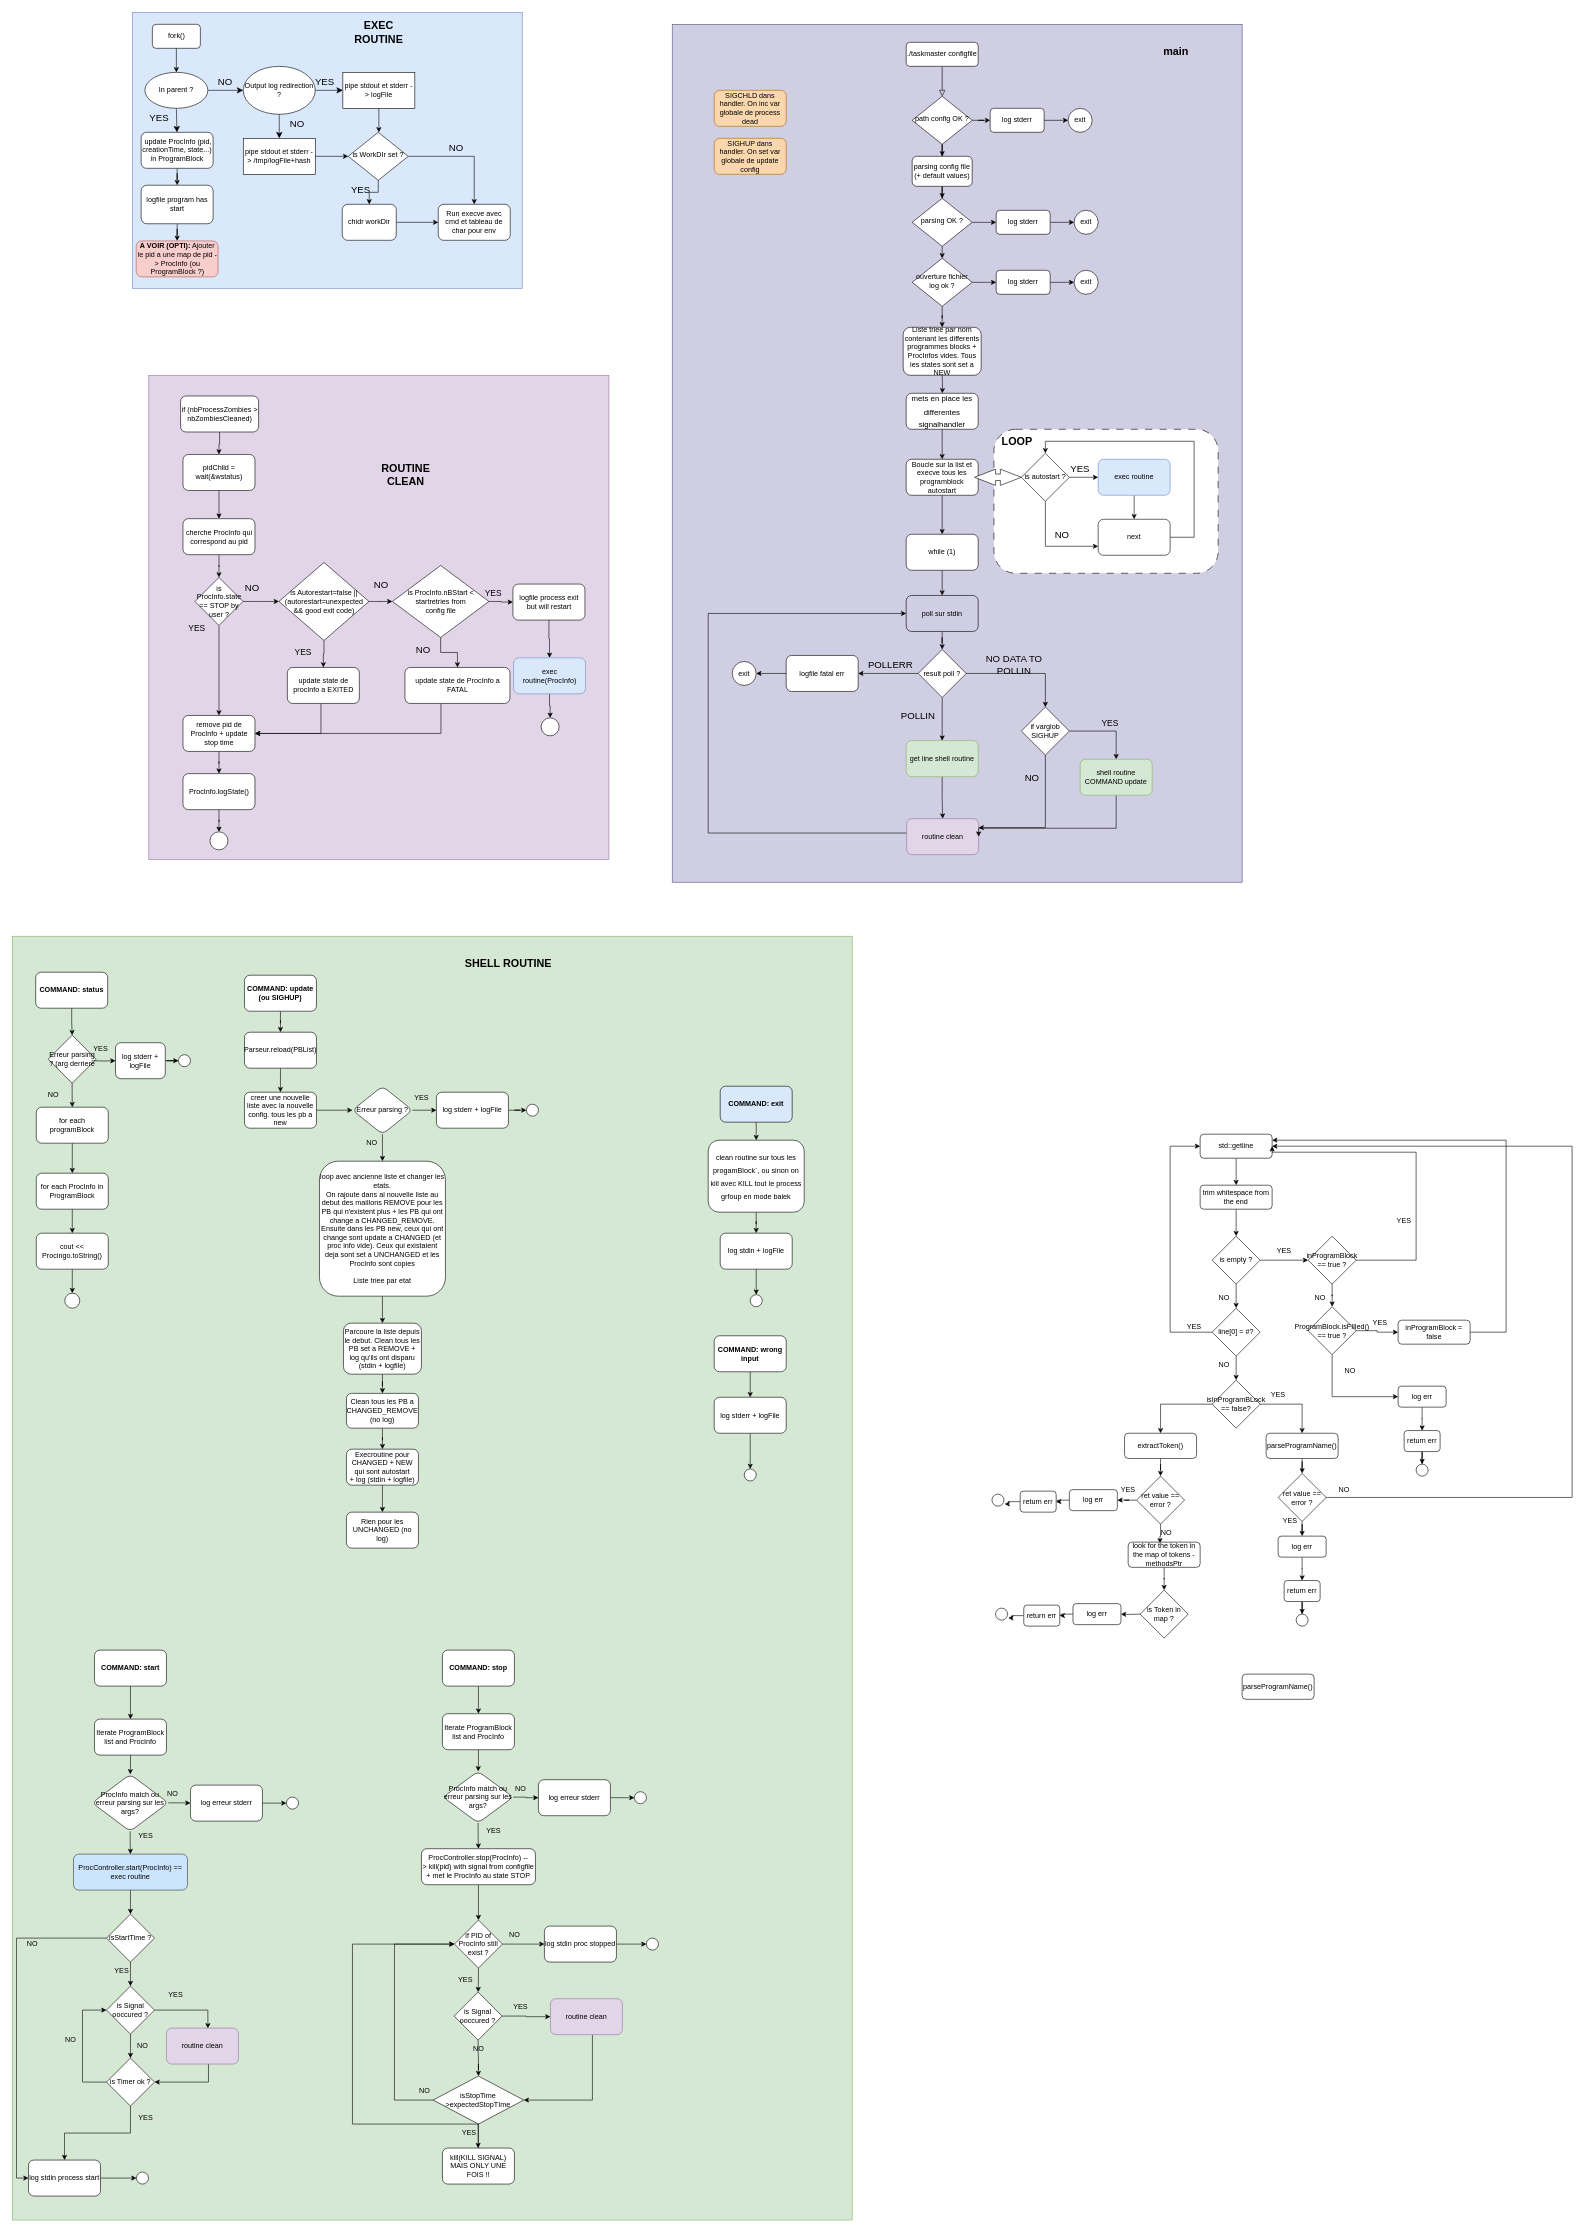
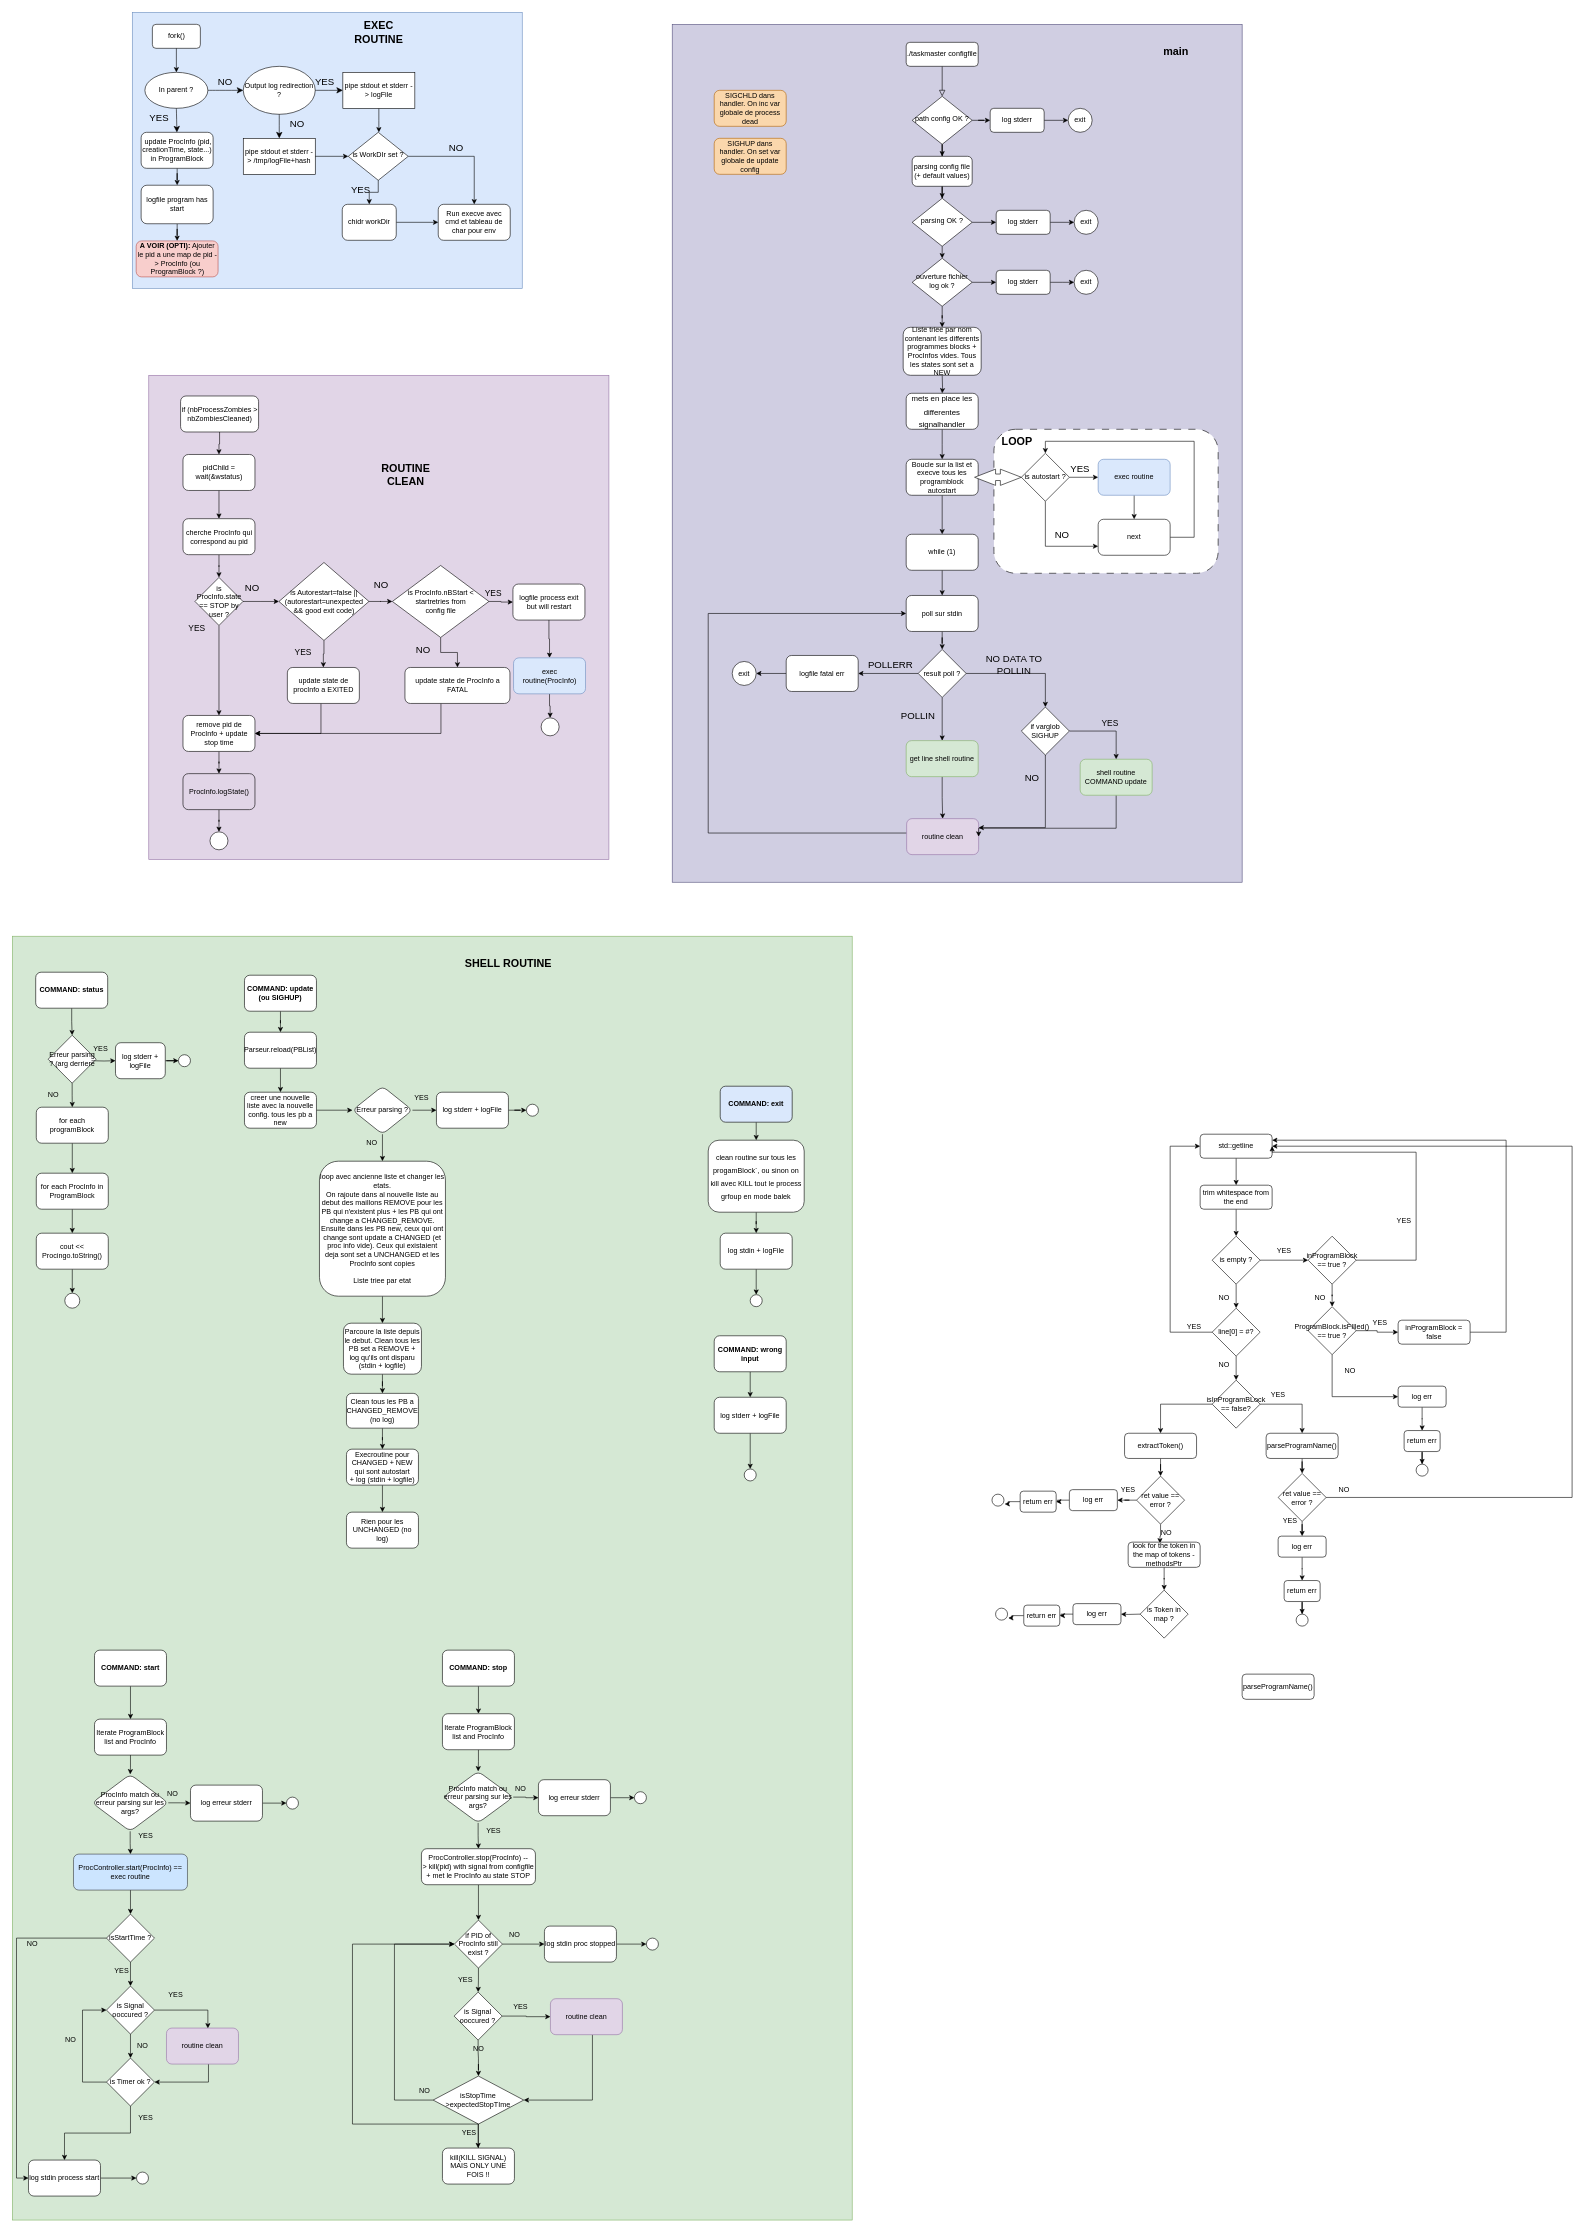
(942, 614) -> (942, 614)
(219, 792) -> (219, 792)
